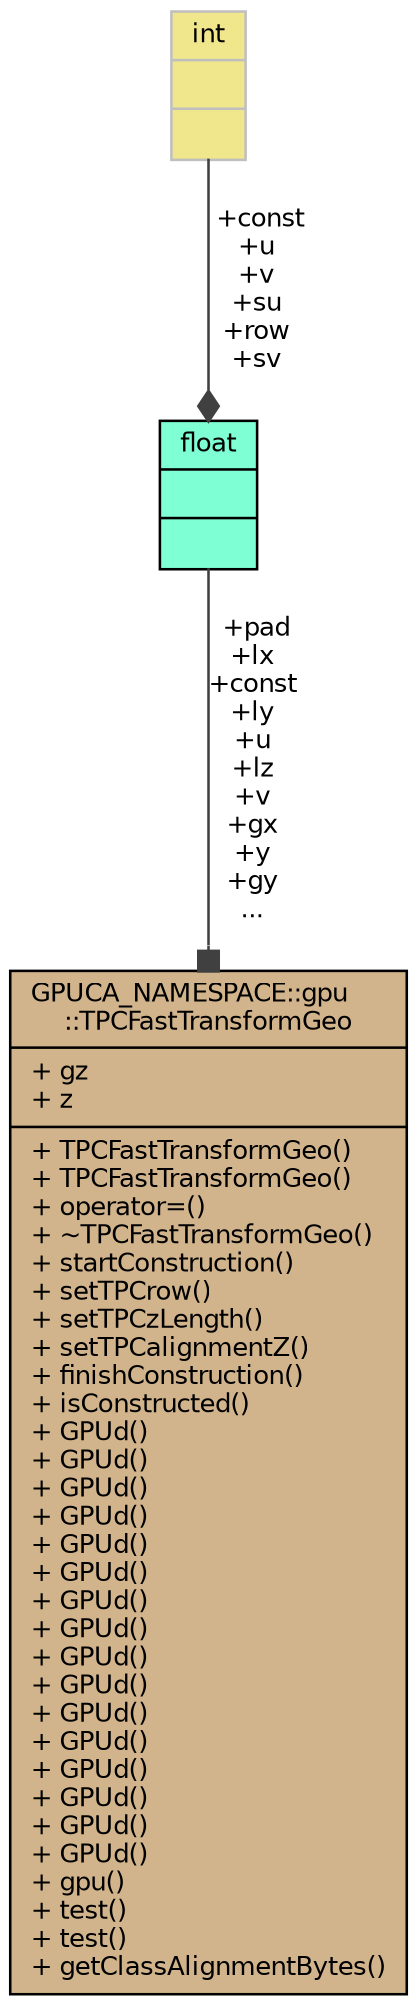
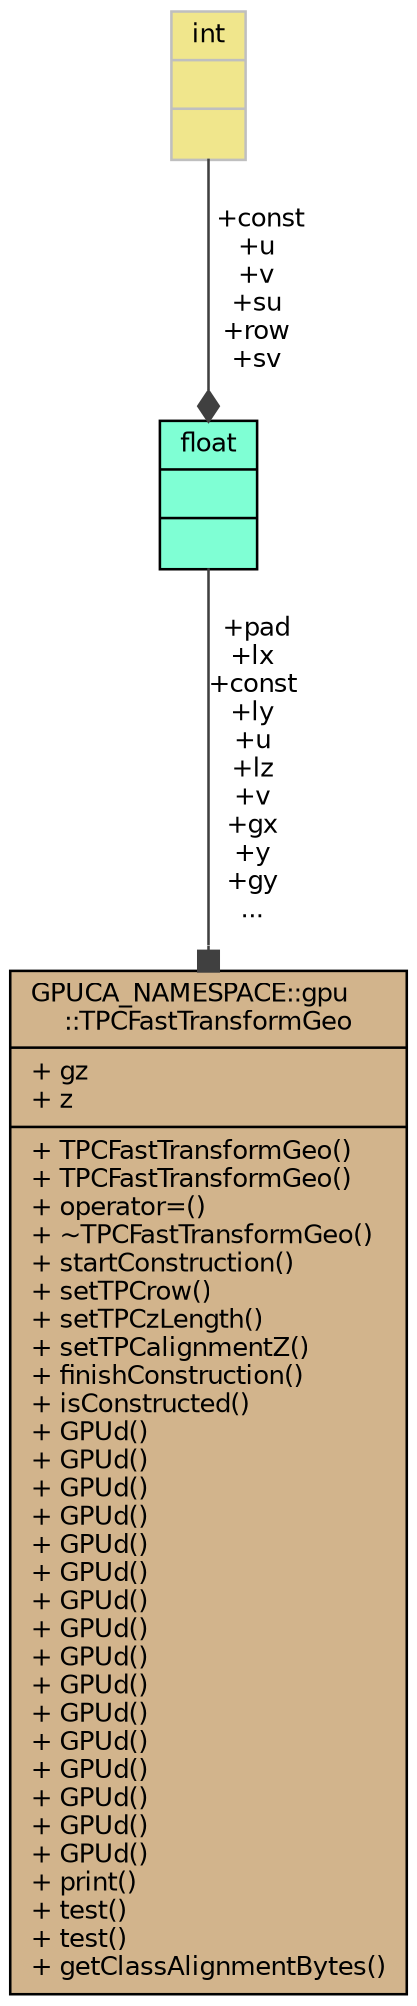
(78, 1883) -> (84, 1883)
